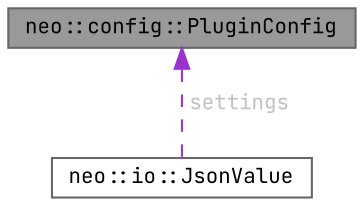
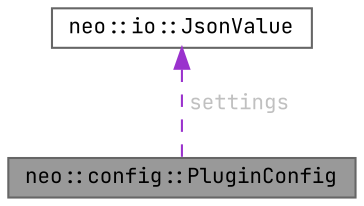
(182, 114) -> (182, 114)
